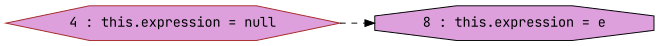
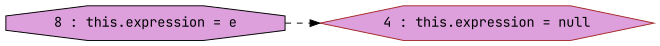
(352, 23) -> (298, 23)
